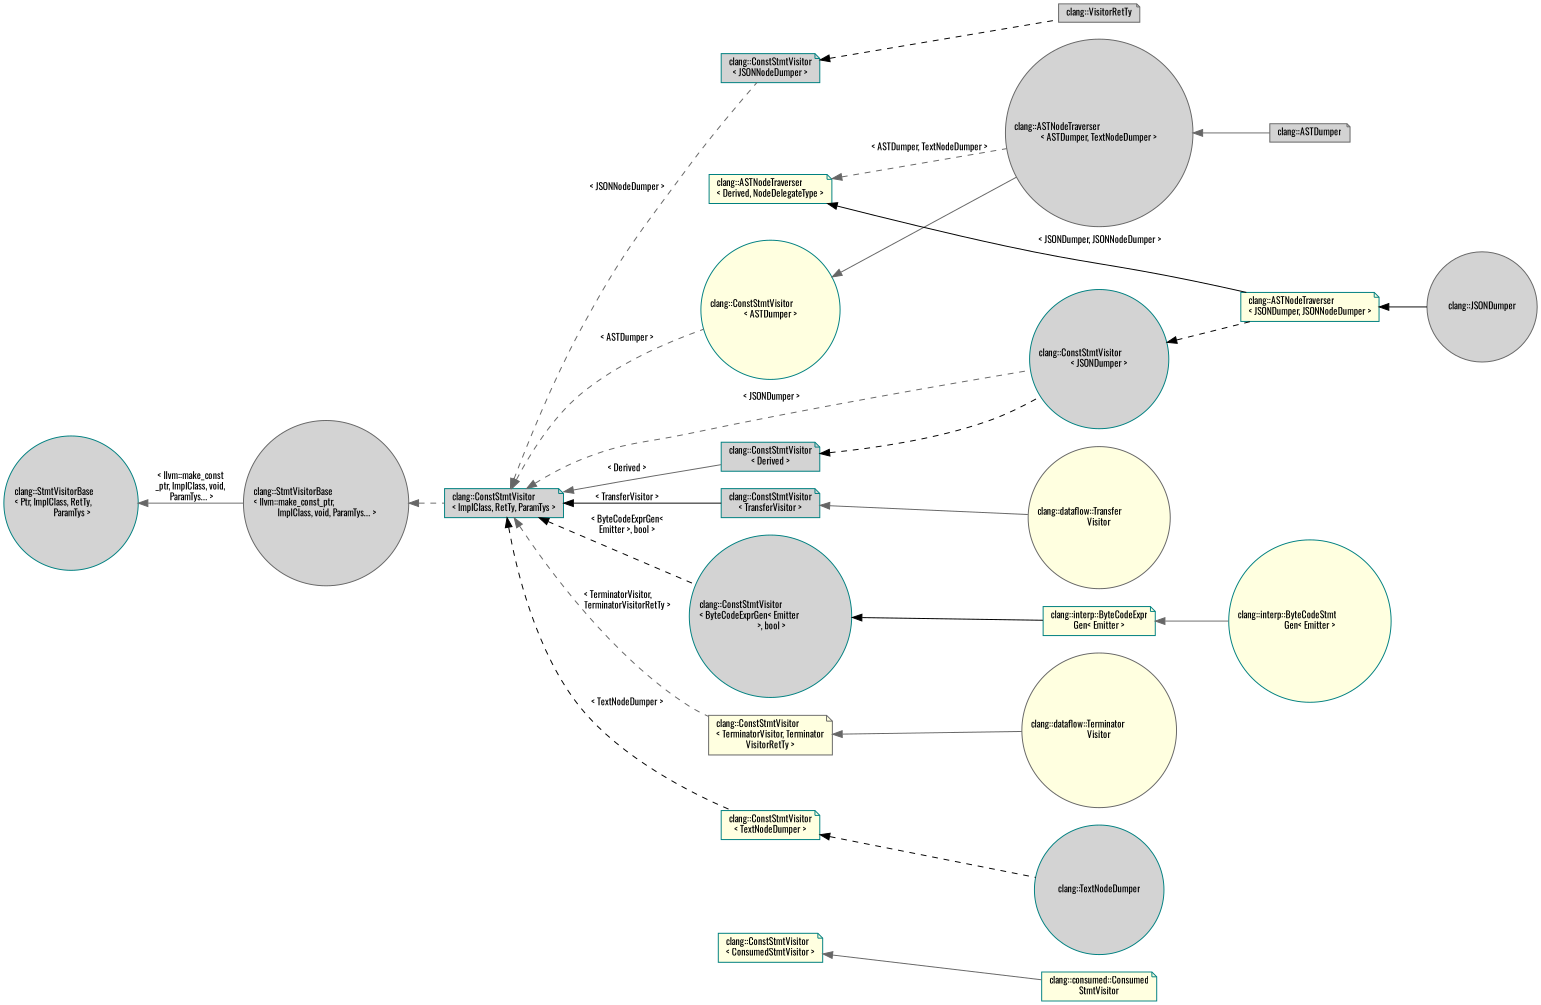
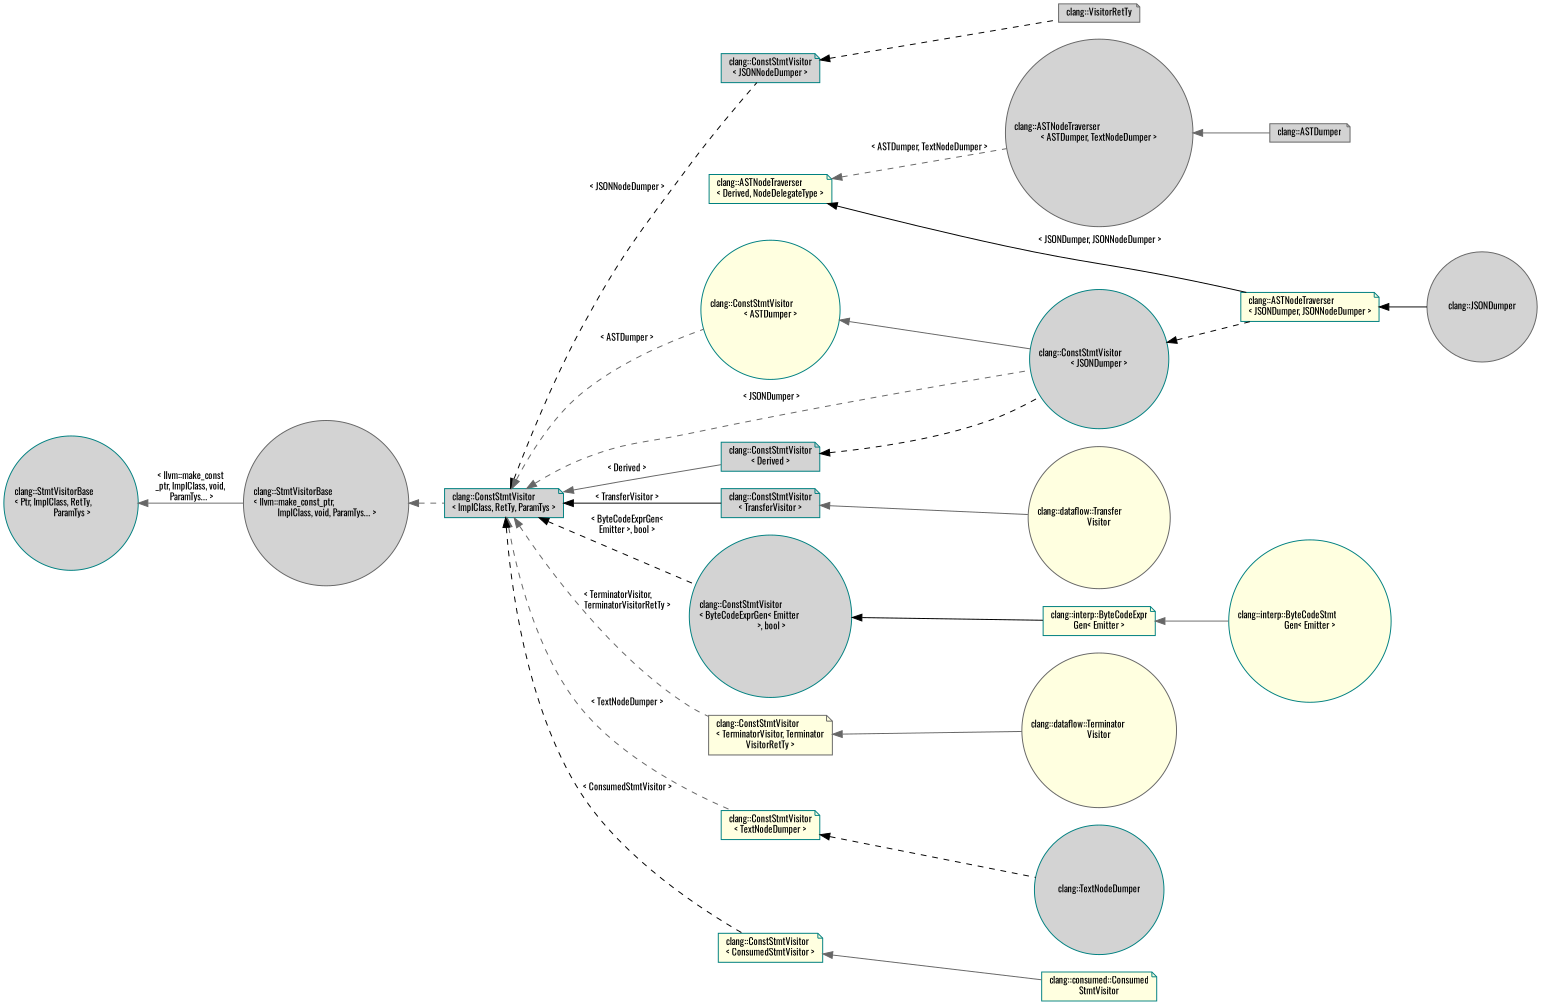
(933, 222) -> (940, 335)
(616, 269) -> (616, 269)
(577, 703) -> (577, 703)
none -> (566, 766)
